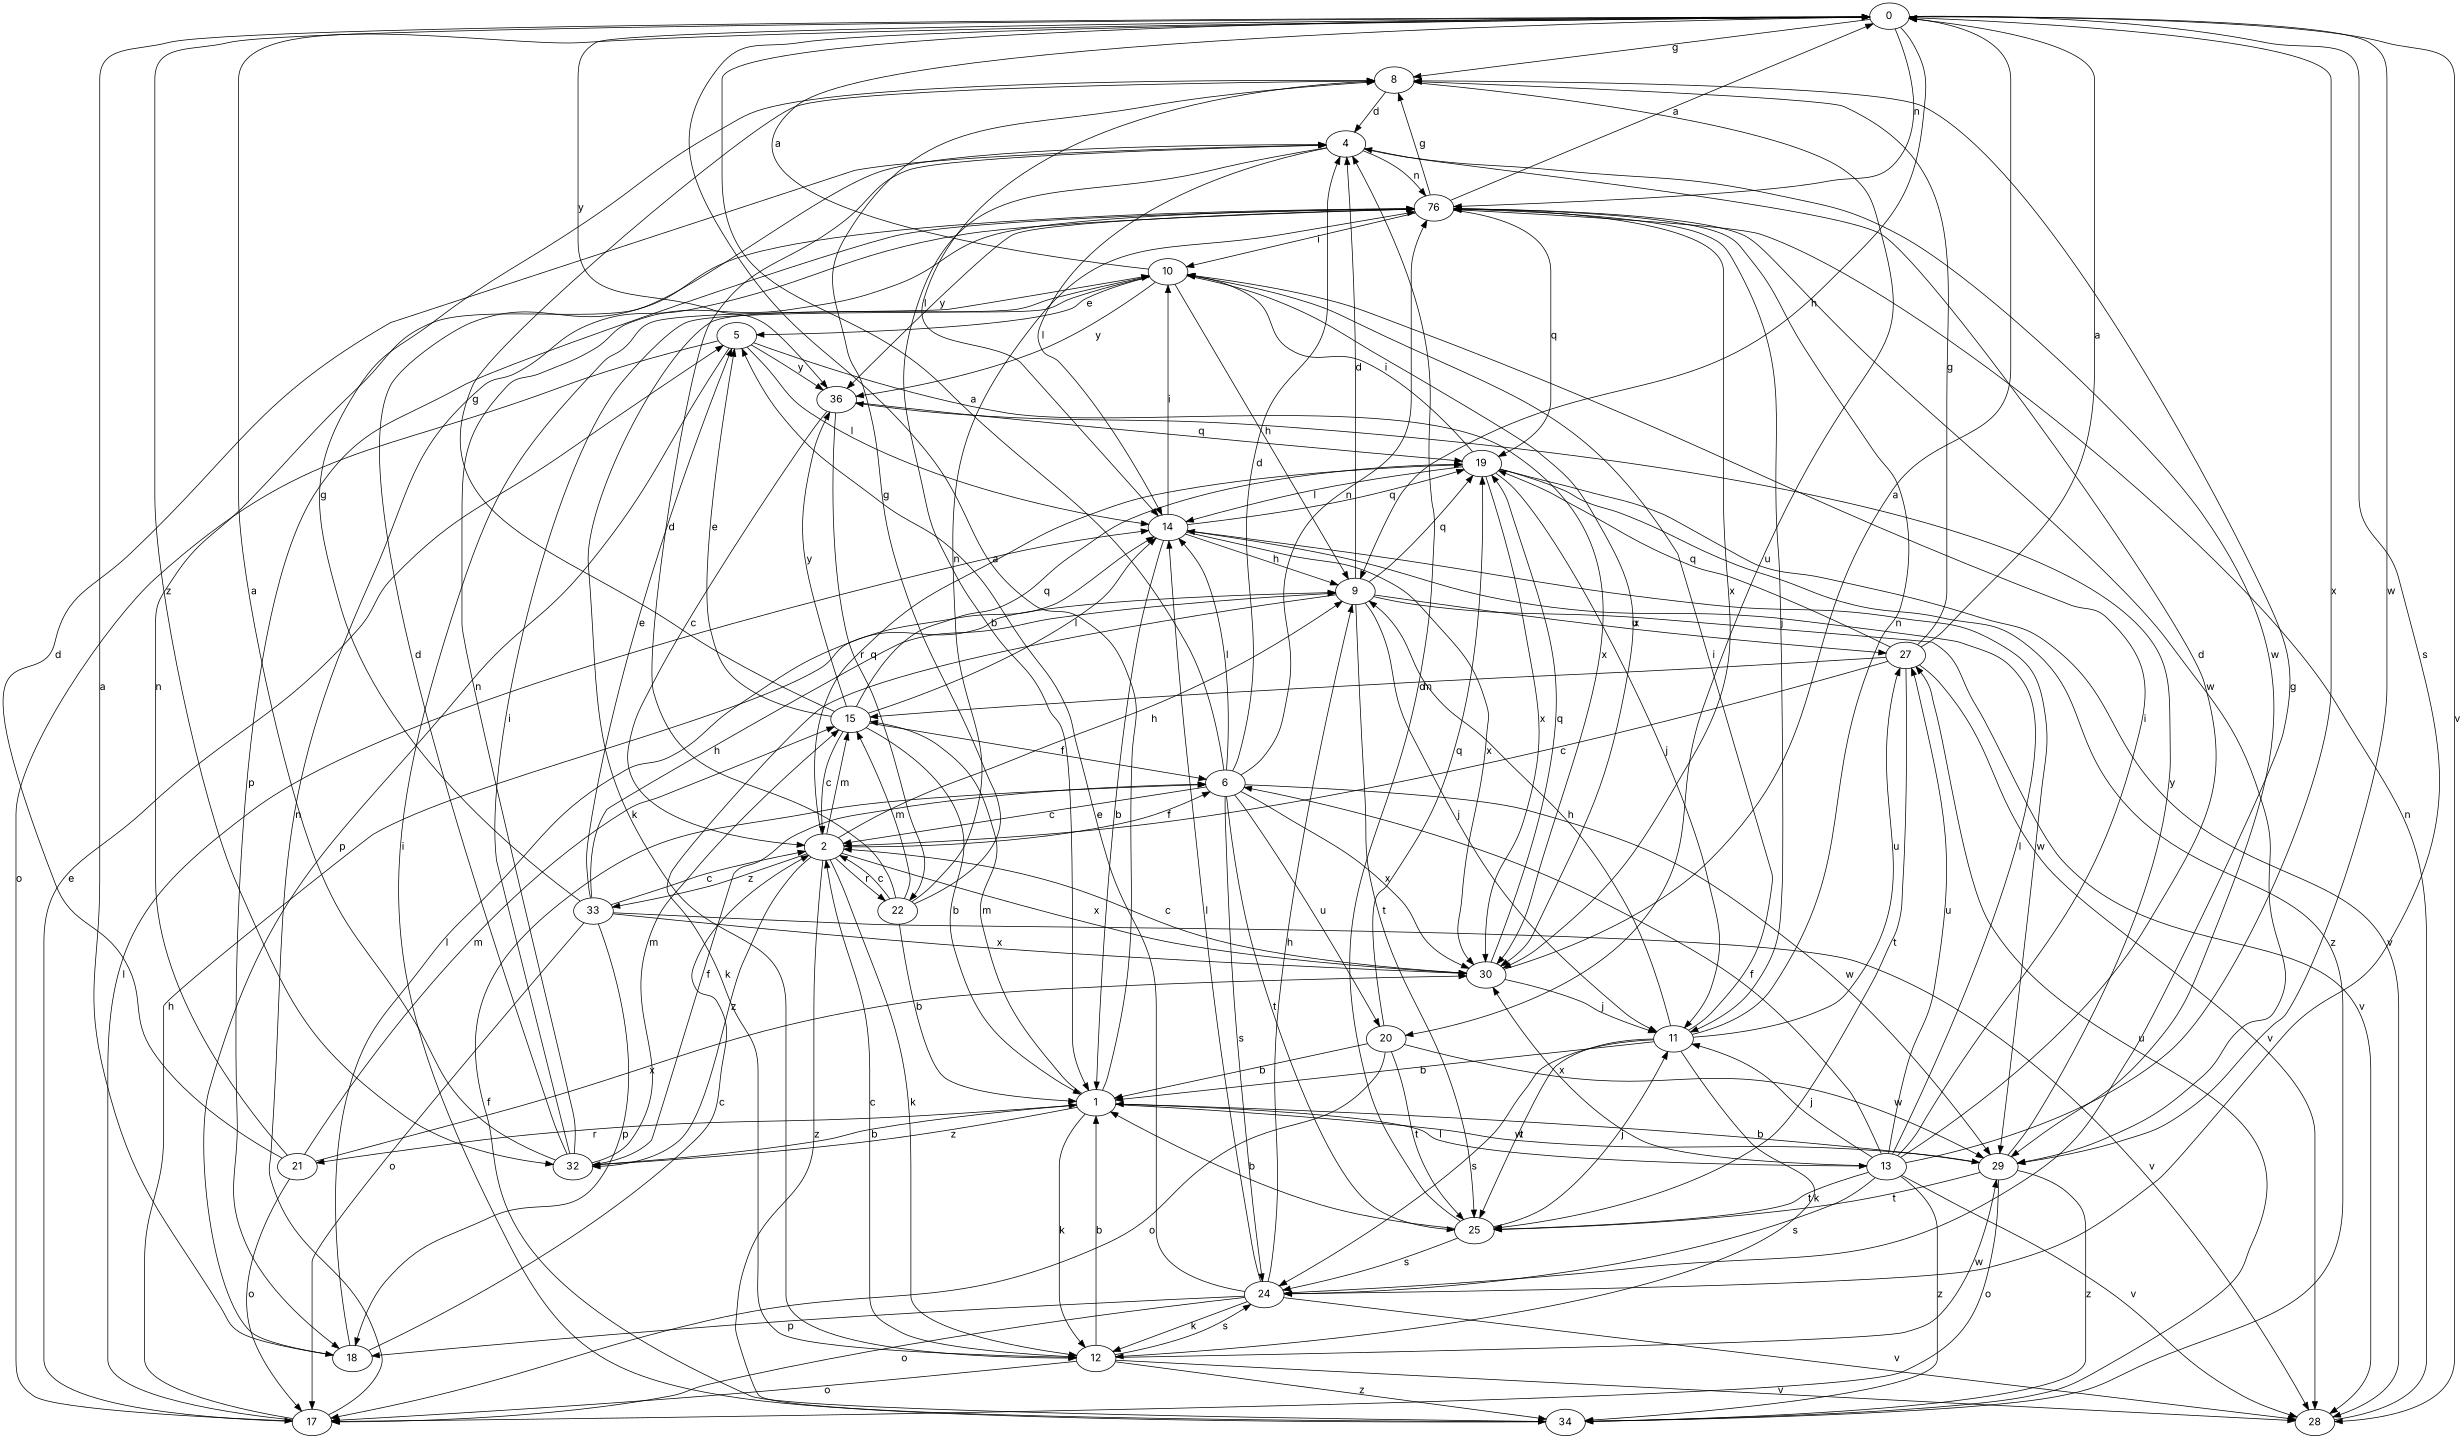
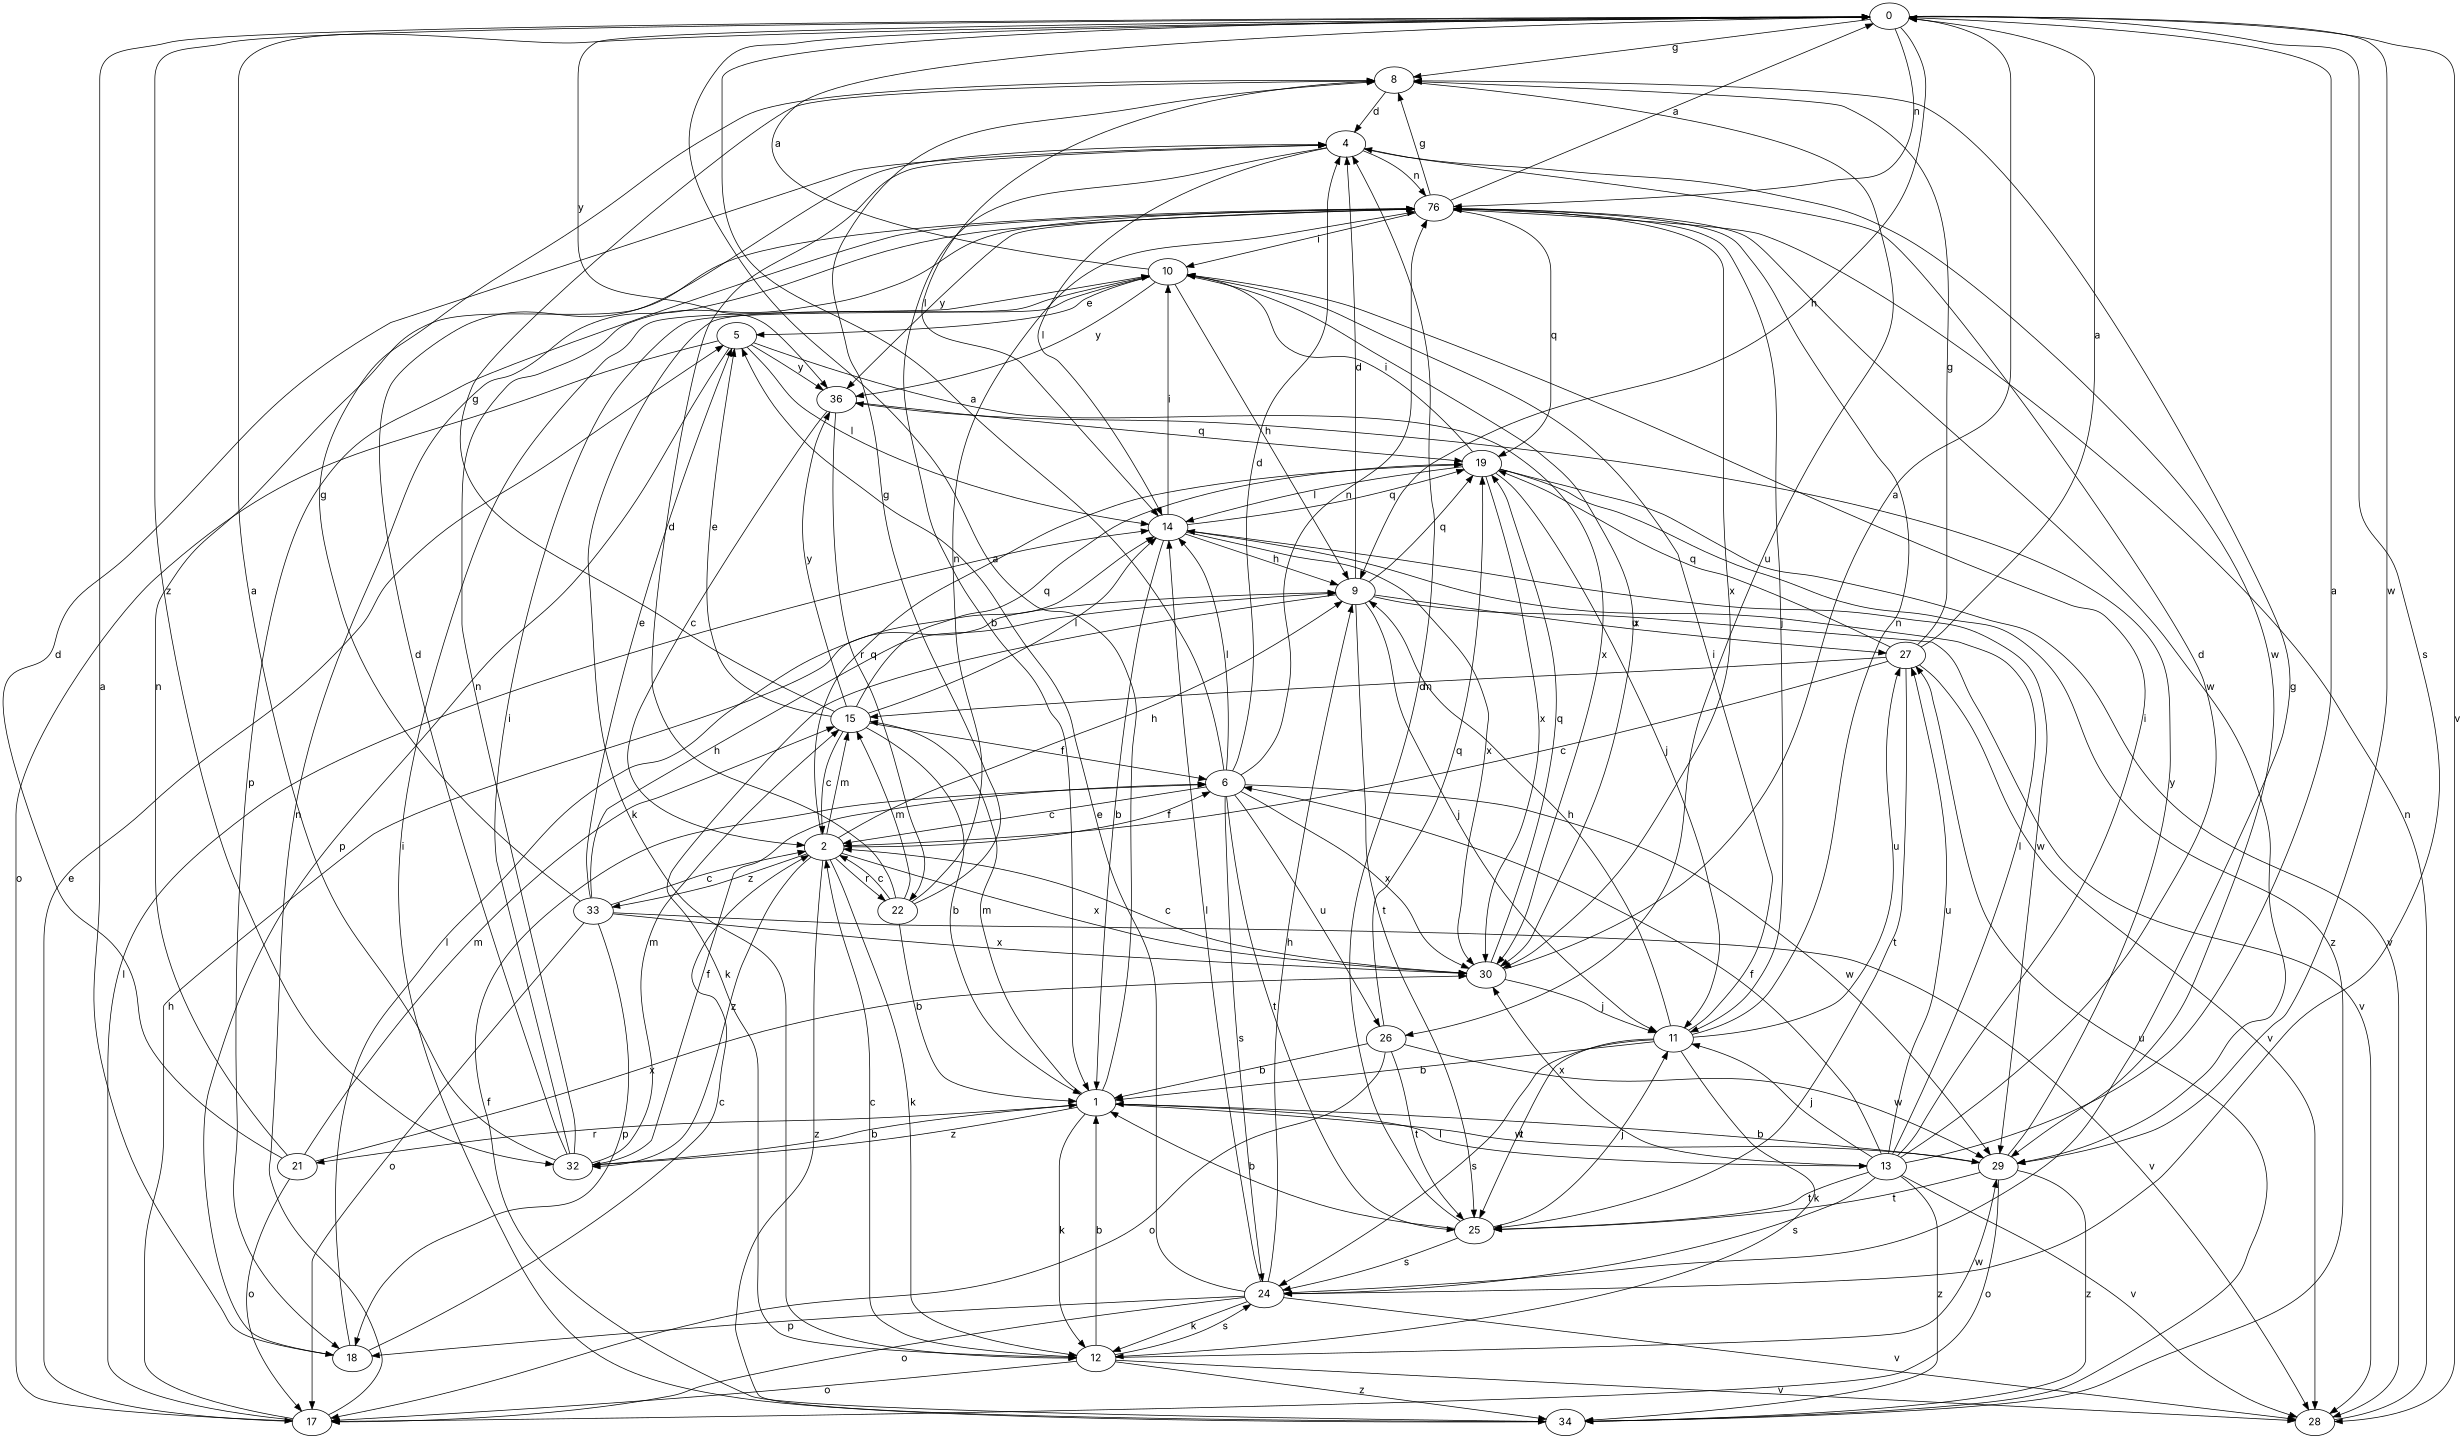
(2334, 591) -> (2334, 591)
(1386, 1039) -> (1386, 1039)
